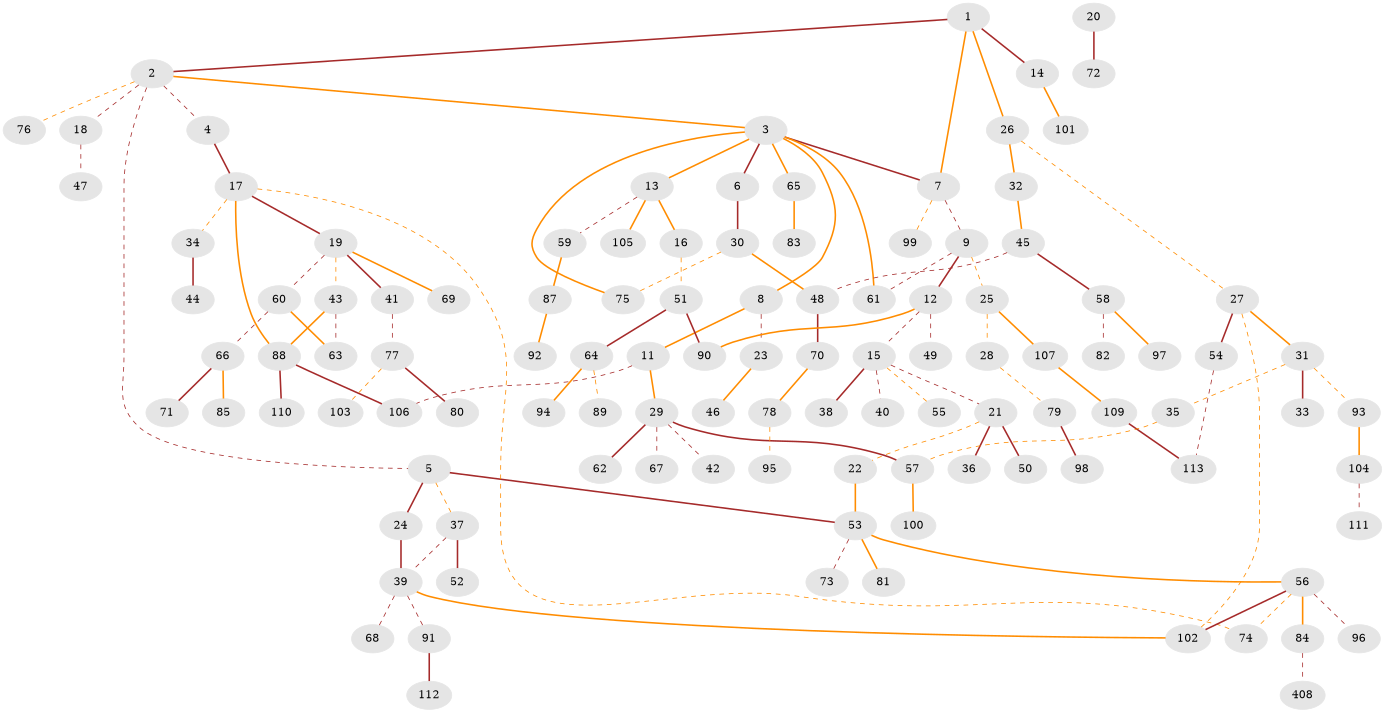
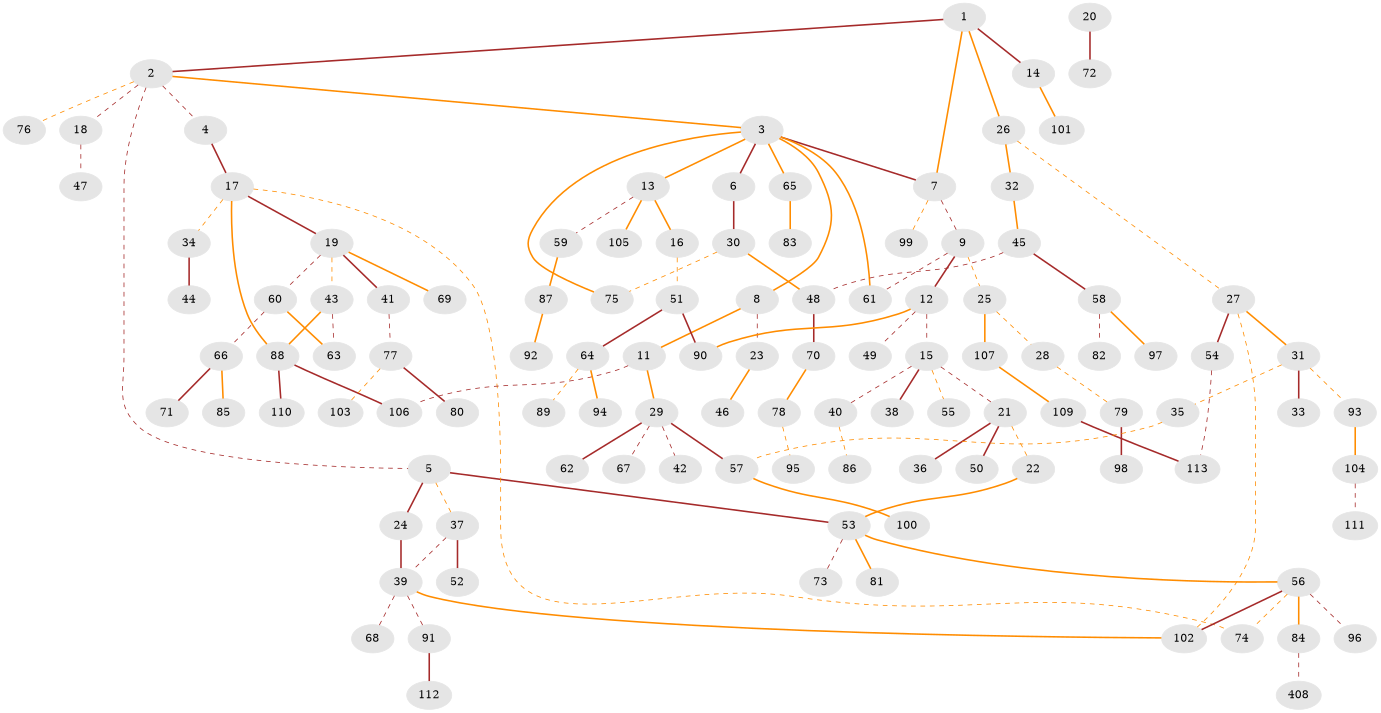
none -> (850, 469)
